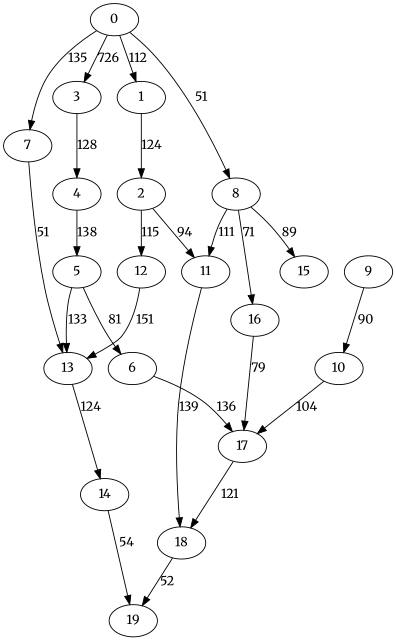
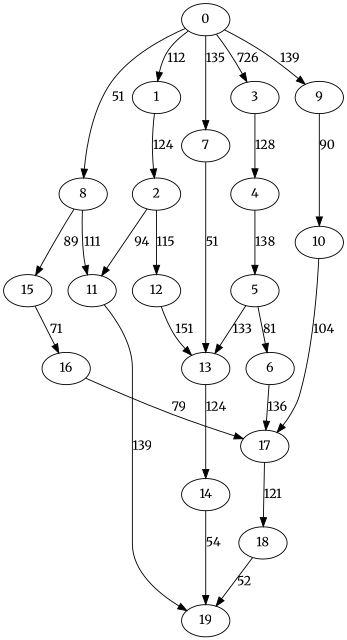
none -> (263, 52)
(245, 253) -> (45, 326)
(179, 402) -> (132, 461)
